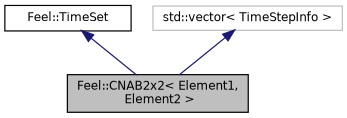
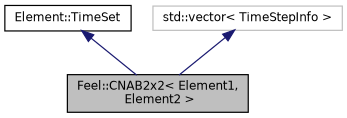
(68, 18) -> (68, 18)
